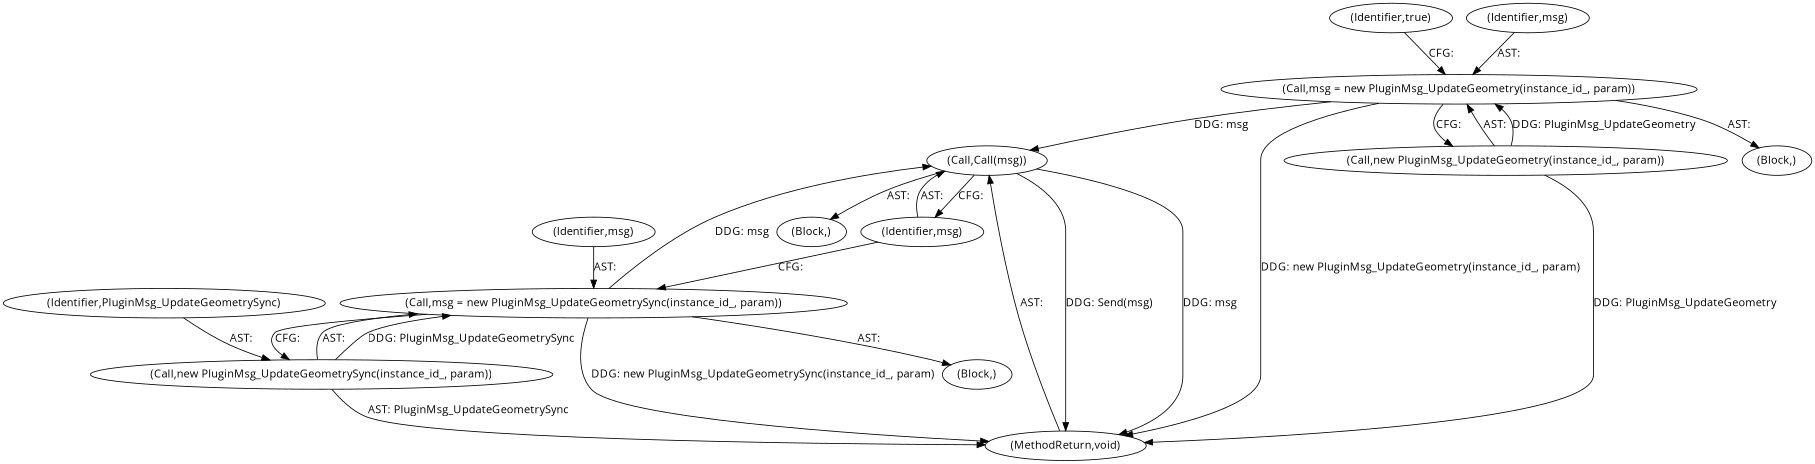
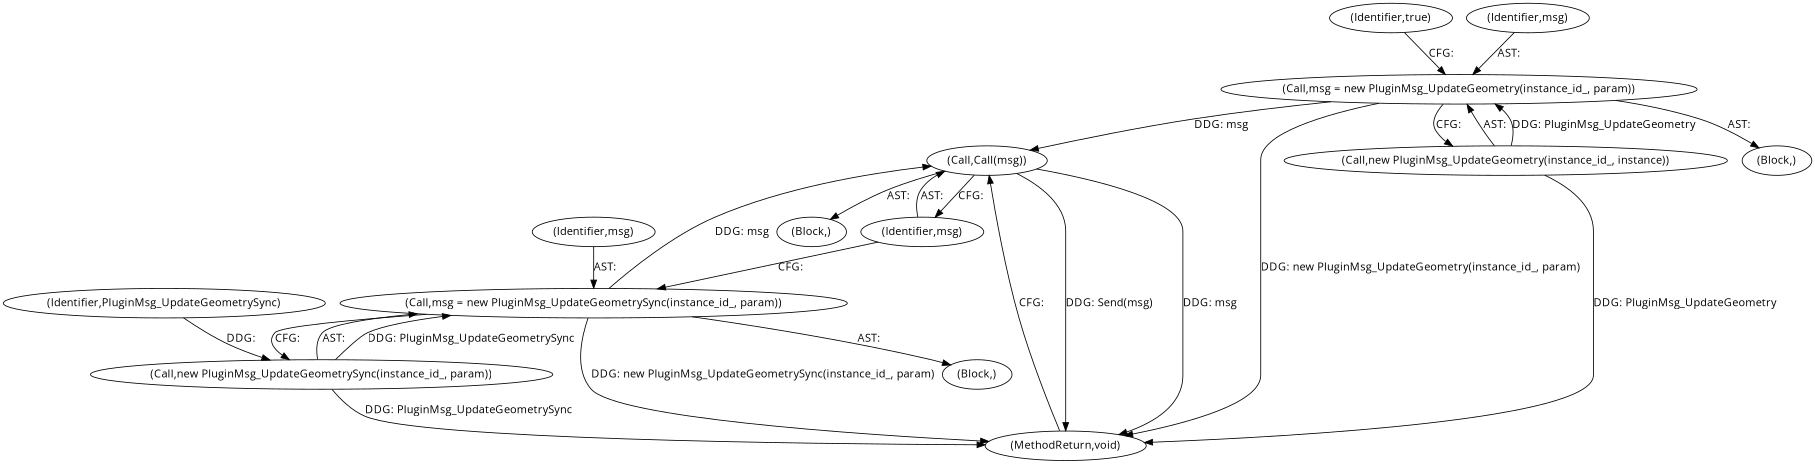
(1506, 161) -> (1506, 161)
(1033, 303) -> (1033, 303)
(243, 339) -> (243, 339)
(469, 410) -> (469, 410)
